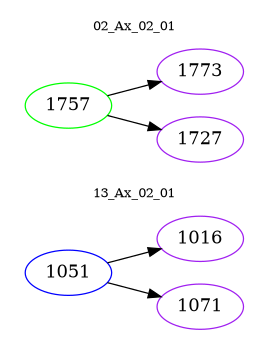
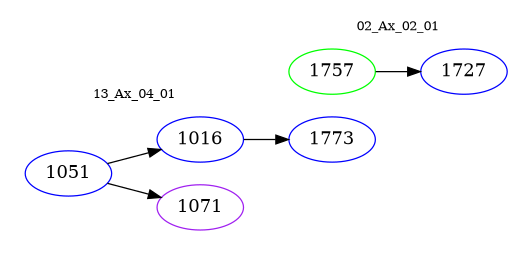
(200, 72) -> (332, 140)
(128, 90) -> (261, 140)
(200, 140) -> (464, 72)
(134, 194) -> (134, 95)
(200, 239) -> (200, 140)
